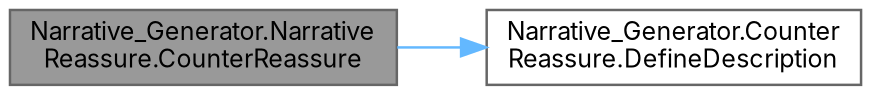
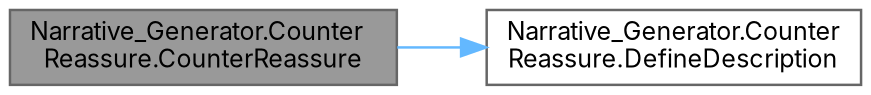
(203, 47) -> (203, 47)
